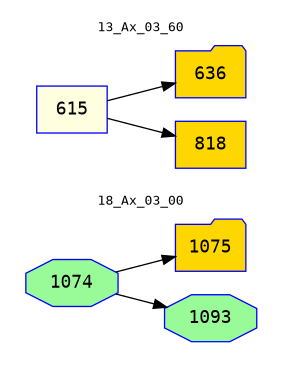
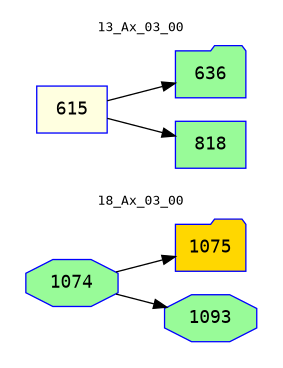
(141, 28) -> (141, 28)
(211, 74) -> (211, 74)
(211, 145) -> (211, 145)
